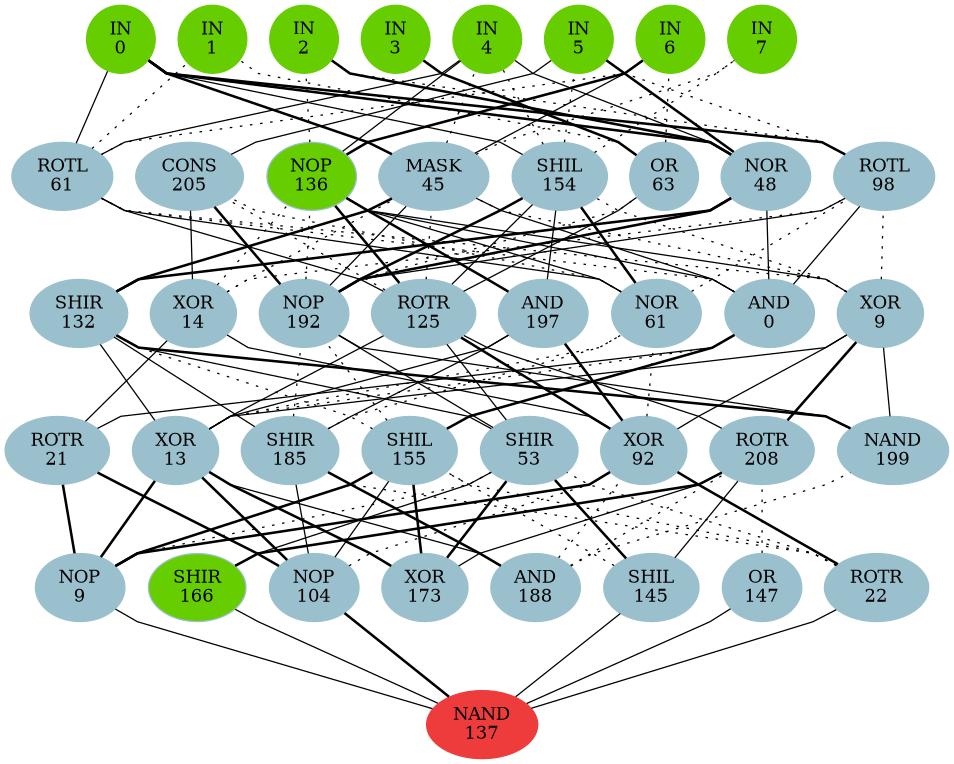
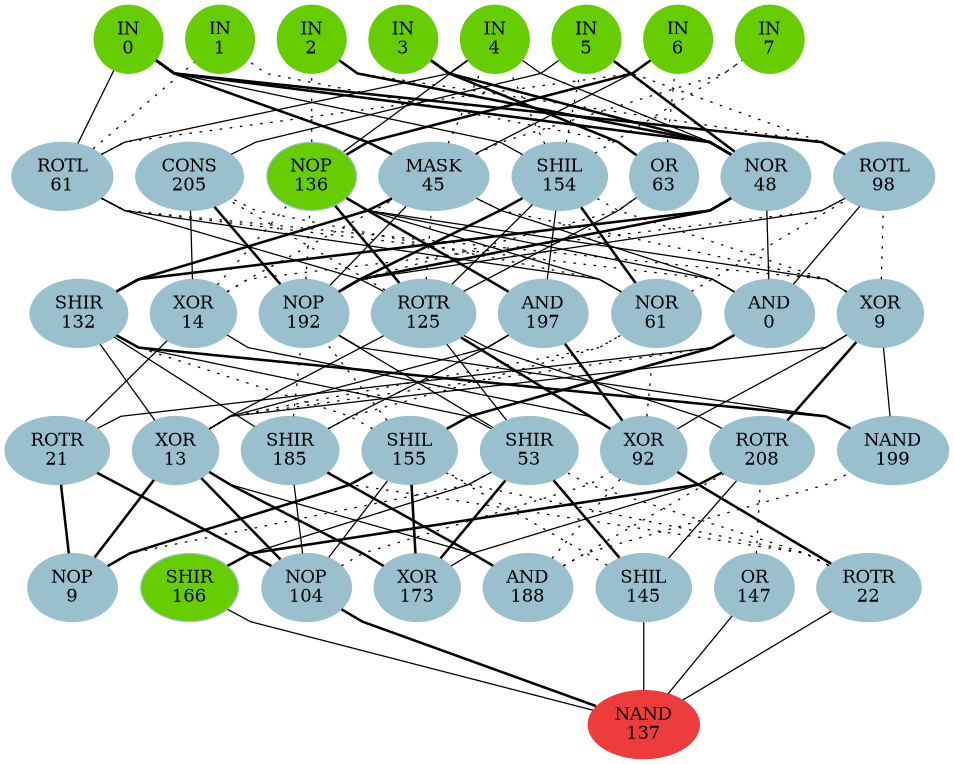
none -> (581, 108)
(425, 510) -> none
(273, 662) -> none
